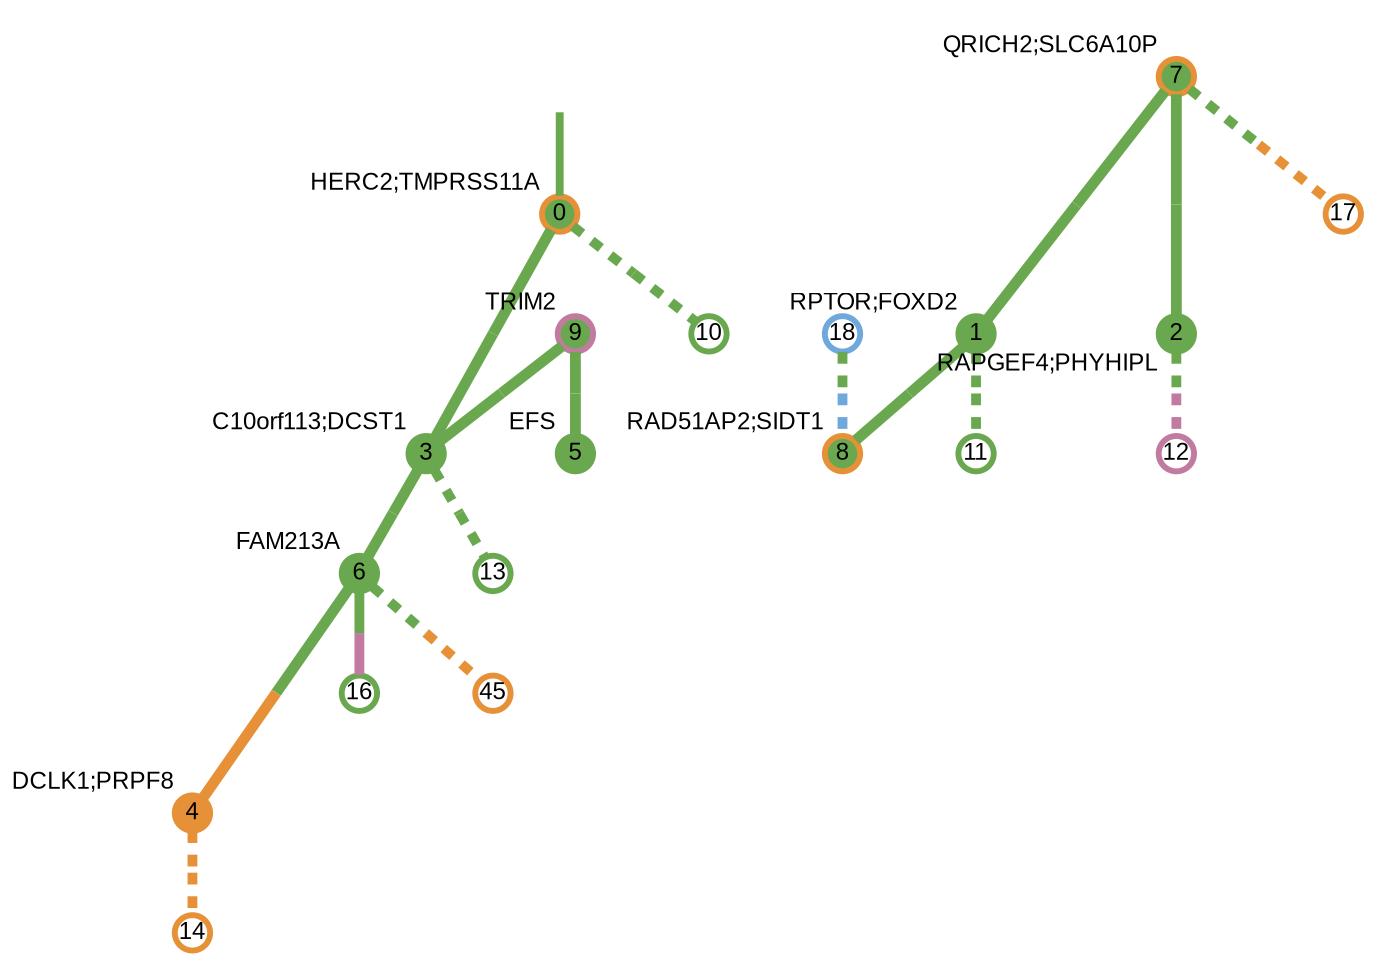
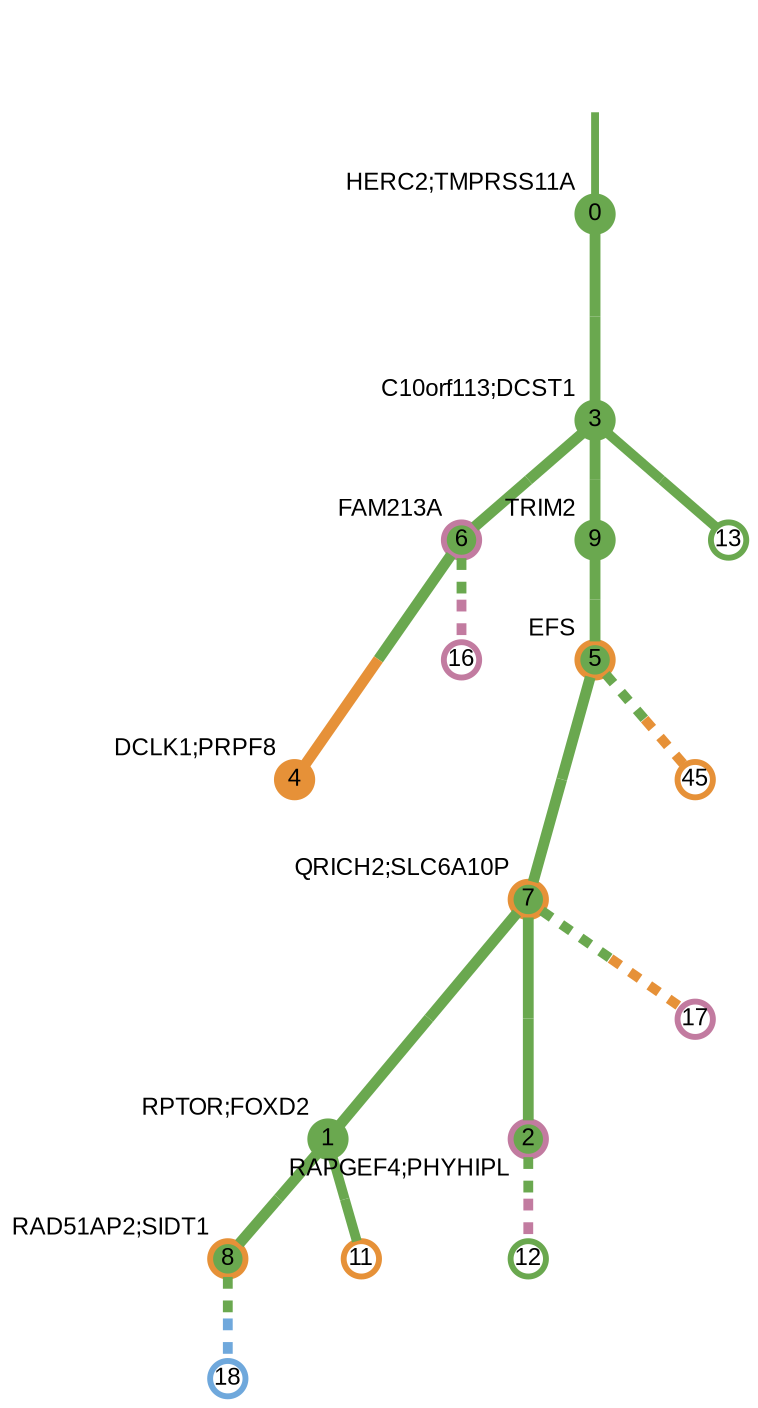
(560, 214) -> (595, 214)
(1343, 214) -> (695, 1019)
(575, 334) -> (595, 540)
(709, 334) -> none
(1176, 334) -> (528, 1139)
(501, 393) -> (595, 480)
(843, 394) -> (228, 1319)
(976, 394) -> (345, 1199)
(575, 454) -> (595, 660)
(976, 454) -> (361, 1259)
(1176, 454) -> (528, 1259)
(459, 513) -> (662, 480)
(359, 573) -> (462, 540)
(359, 633) -> (462, 600)
(426, 633) -> (645, 719)
(359, 693) -> (462, 660)
none -> (562, 779)
(192, 933) -> none
